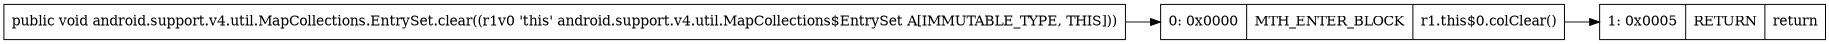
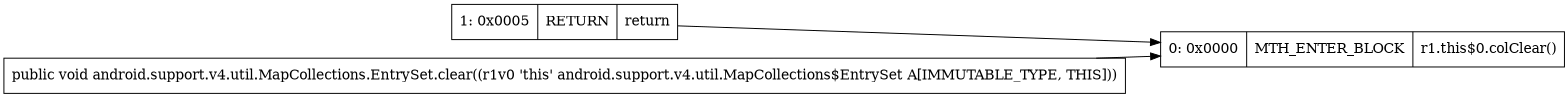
(1577, 22) -> (914, 34)
